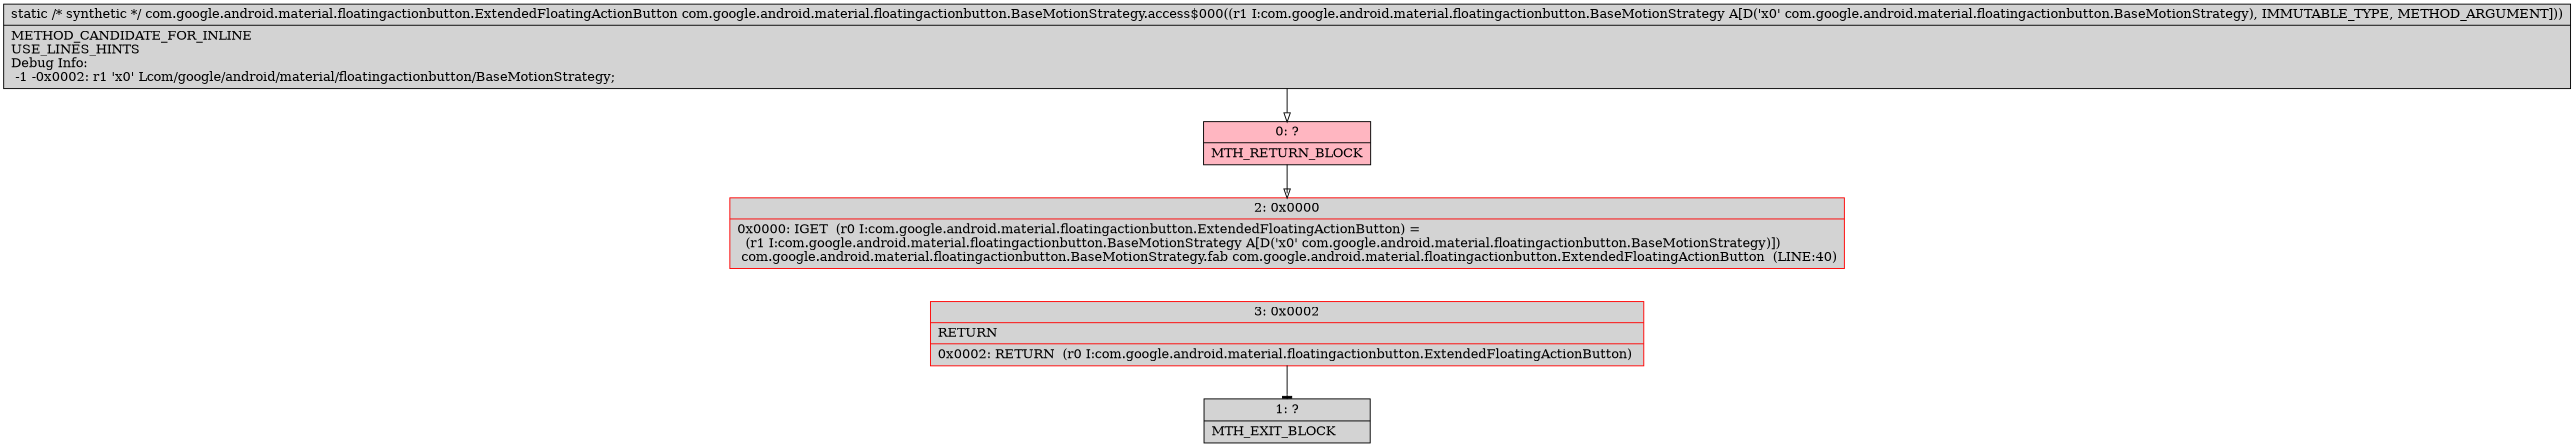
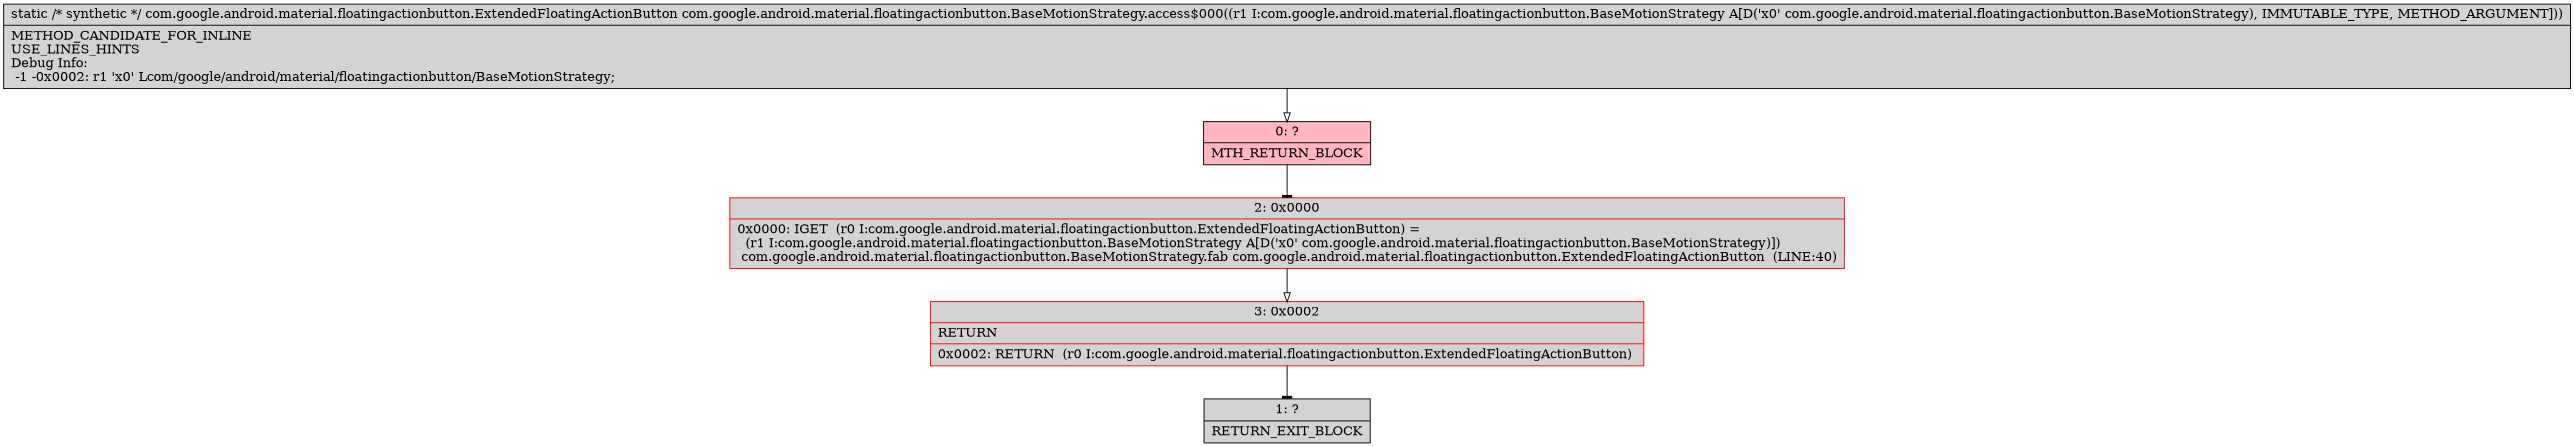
(1287, 179) -> (1287, 179)
none -> (1287, 281)
(1274, 431) -> (1287, 431)
